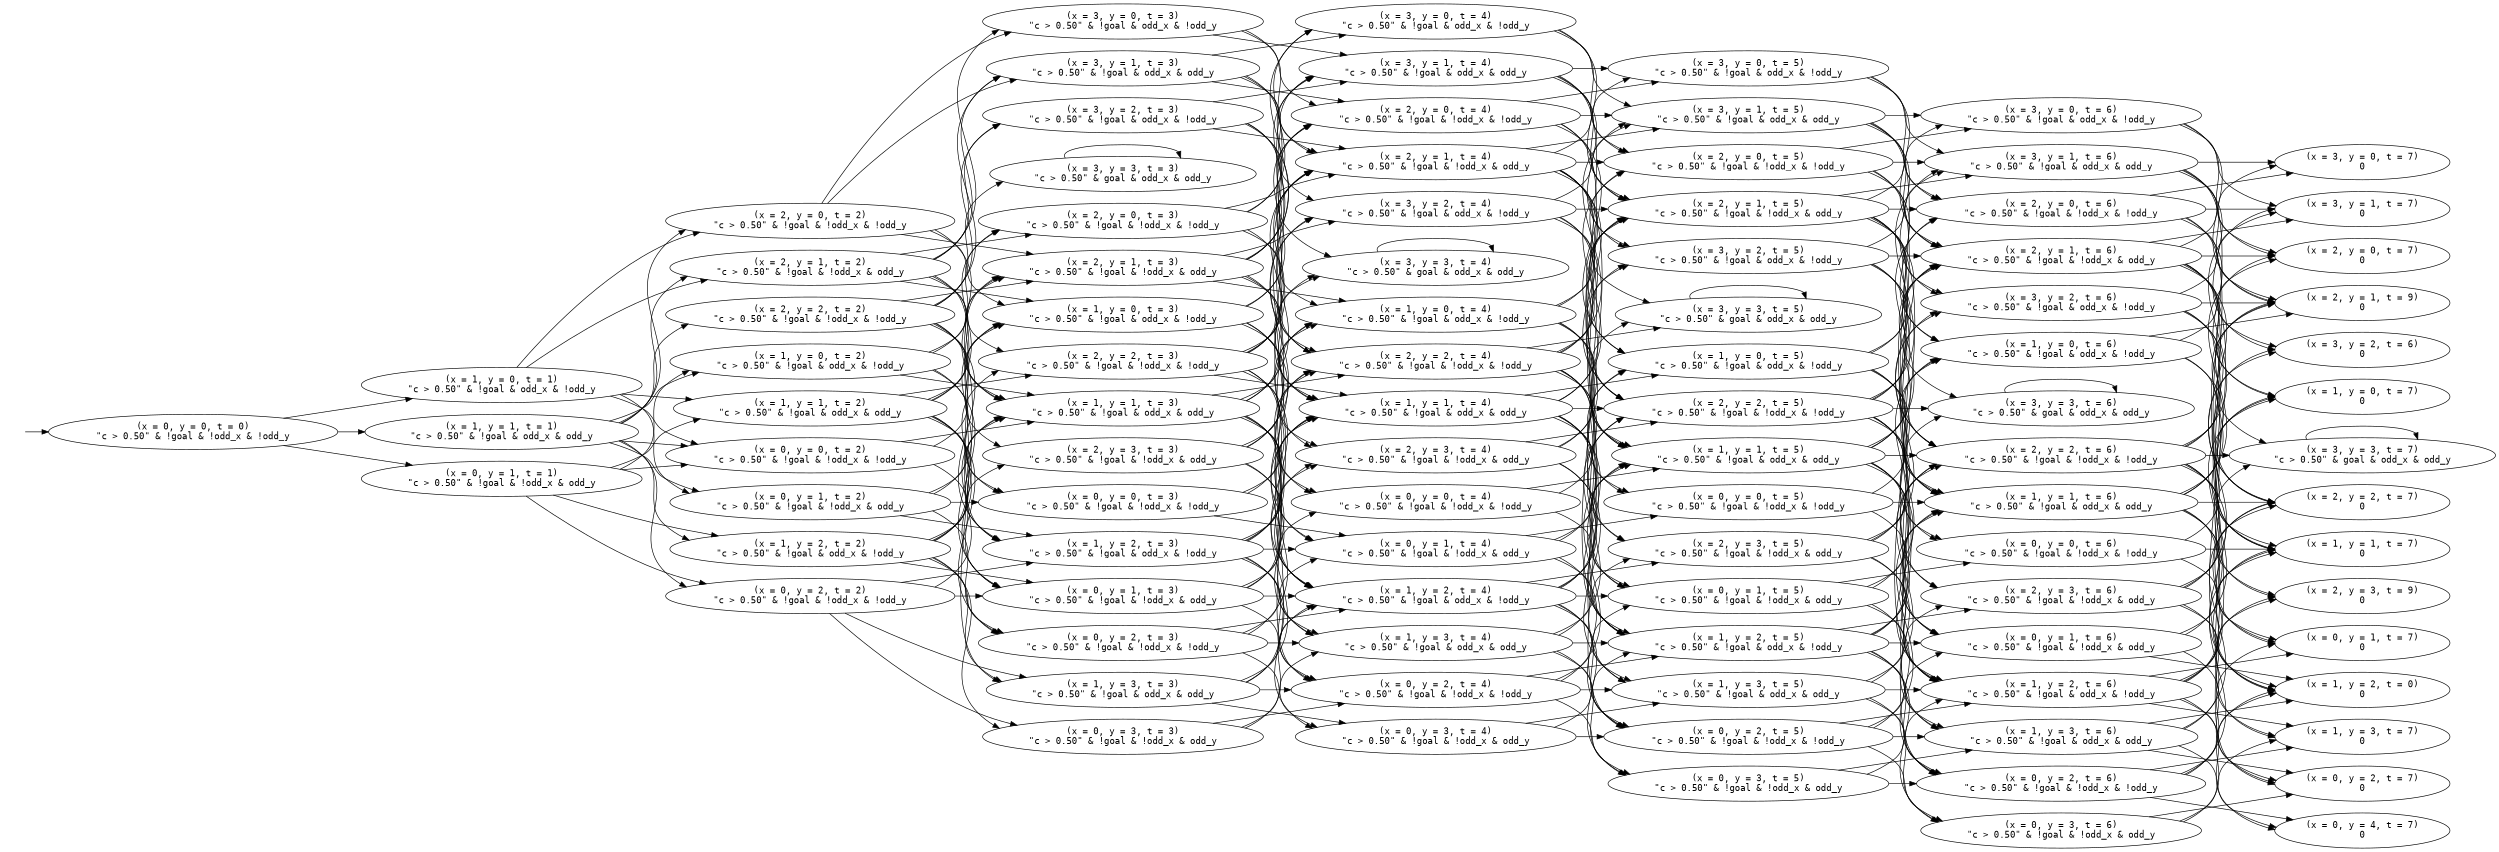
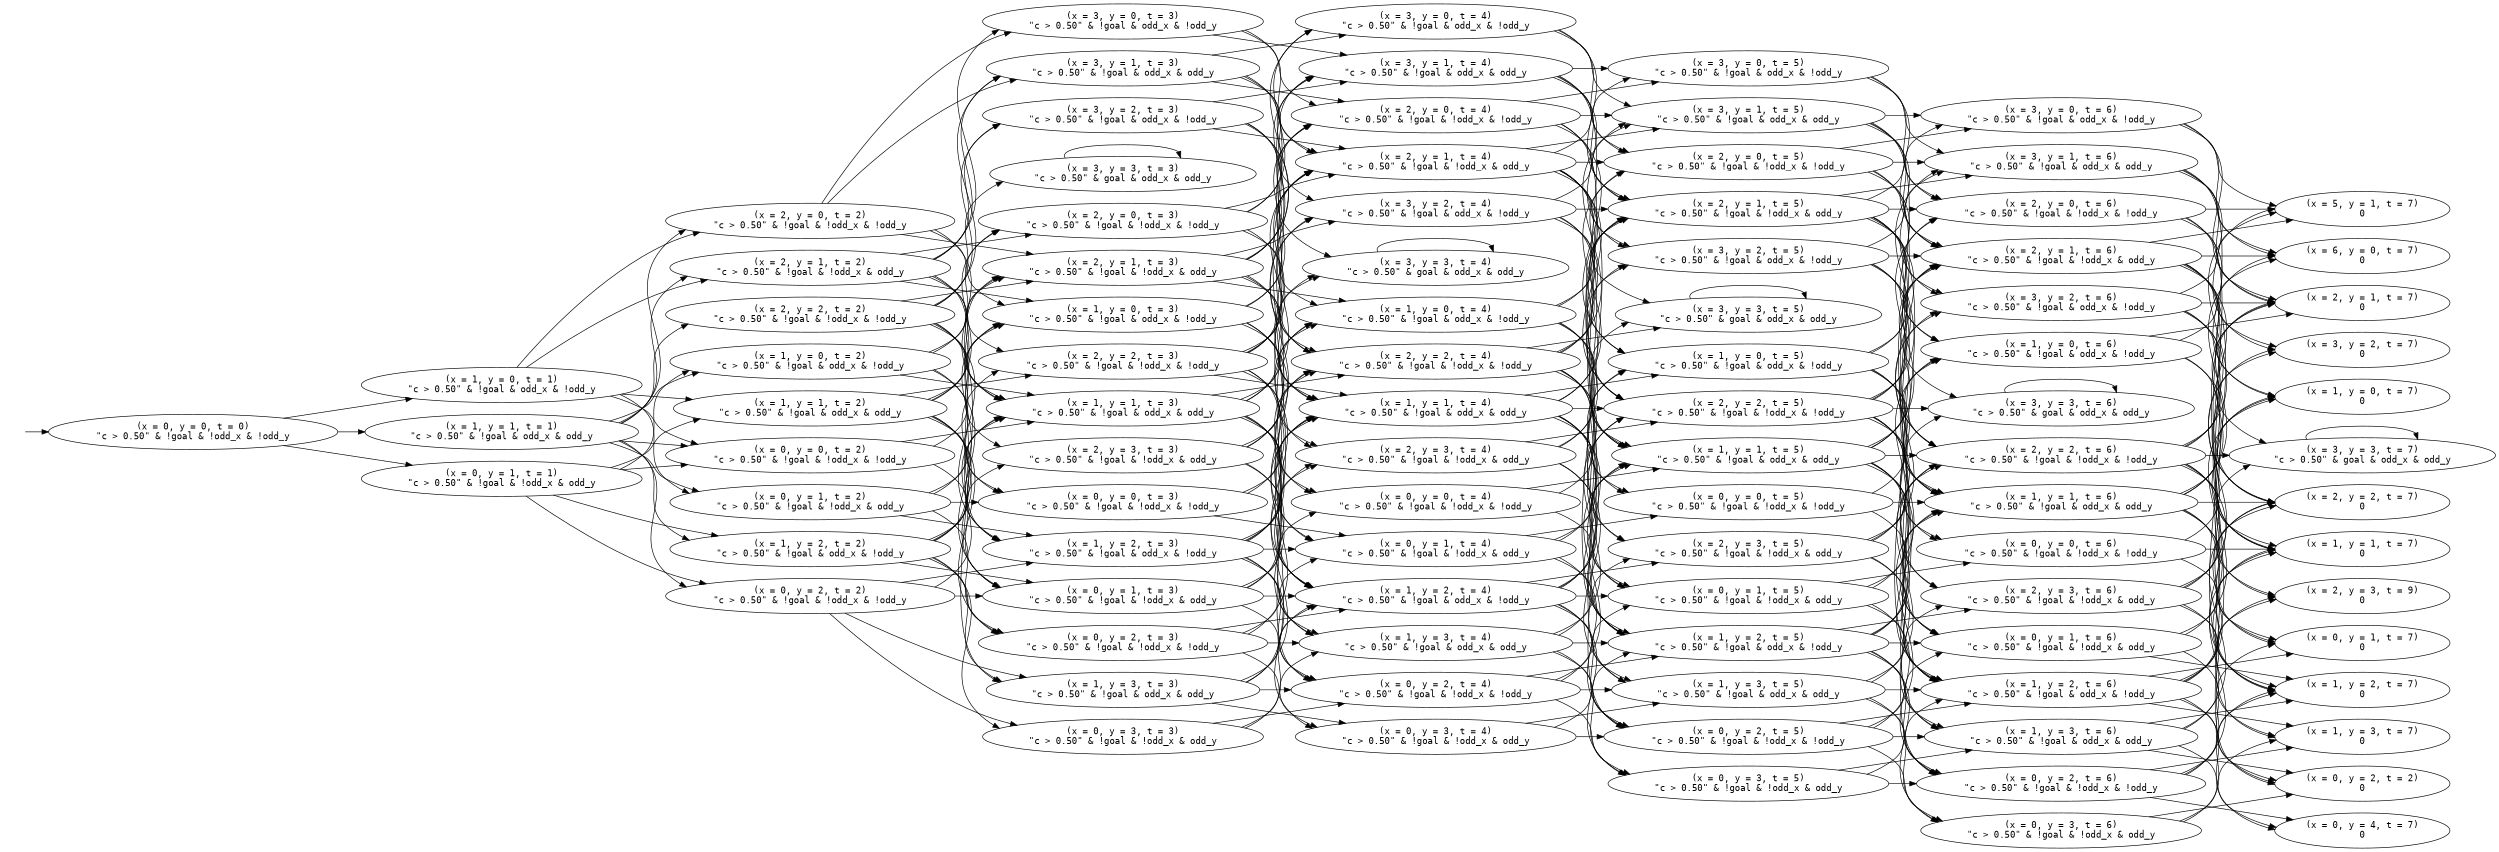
(2362, 162) -> none
(2362, 209) -> (2362, 209)
(2362, 256) -> (2362, 256)
(2362, 303) -> (2362, 303)
(2362, 350) -> (2362, 350)
(2362, 690) -> (2362, 690)
(2362, 784) -> (2362, 784)
